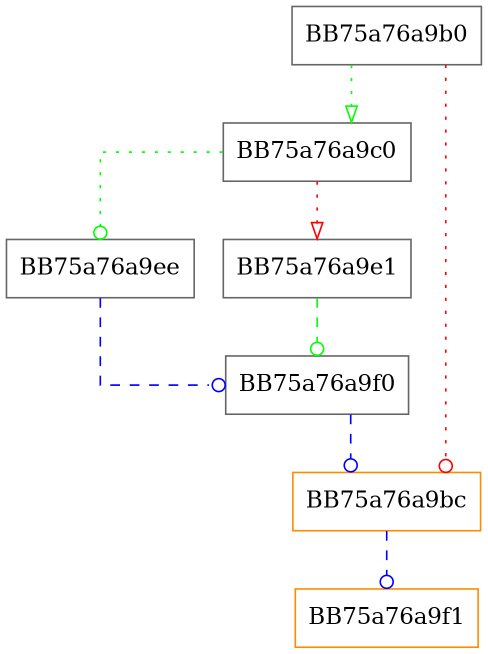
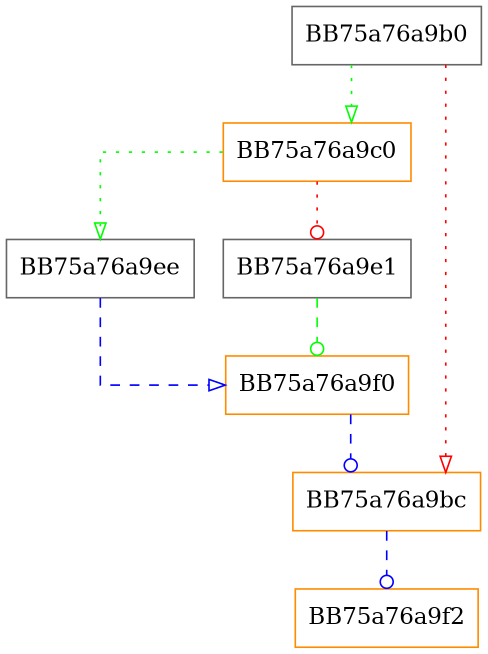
(124, 152) -> (124, 152)
(317, 152) -> (317, 152)
(317, 204) -> (317, 204)
(446, 262) -> (446, 262)
(111, 385) -> (111, 385)
(317, 385) -> (317, 385)
(387, 618) -> (387, 618)
